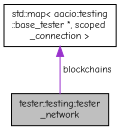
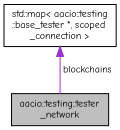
(60, 110) -> (60, 110)
